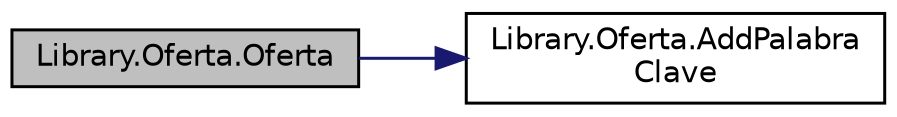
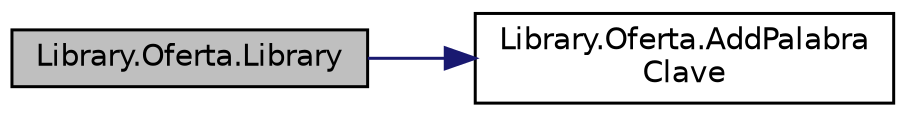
(185, 58) -> (190, 58)
